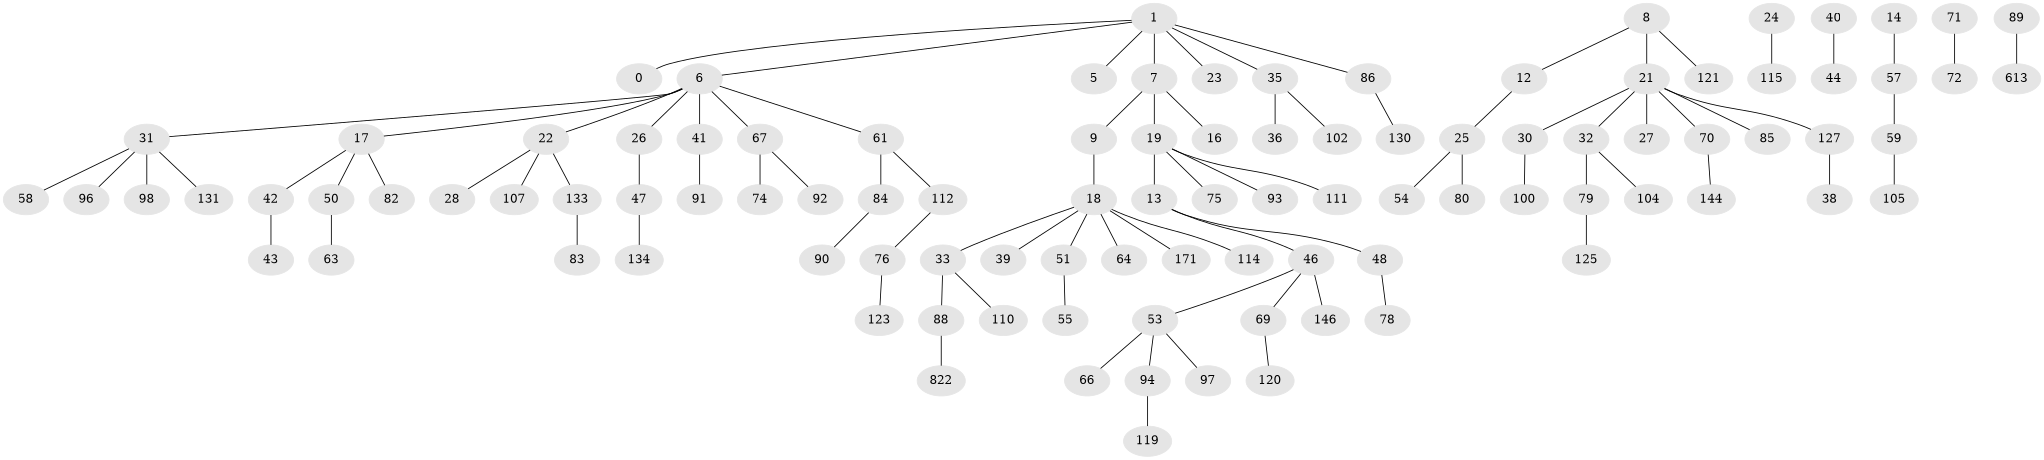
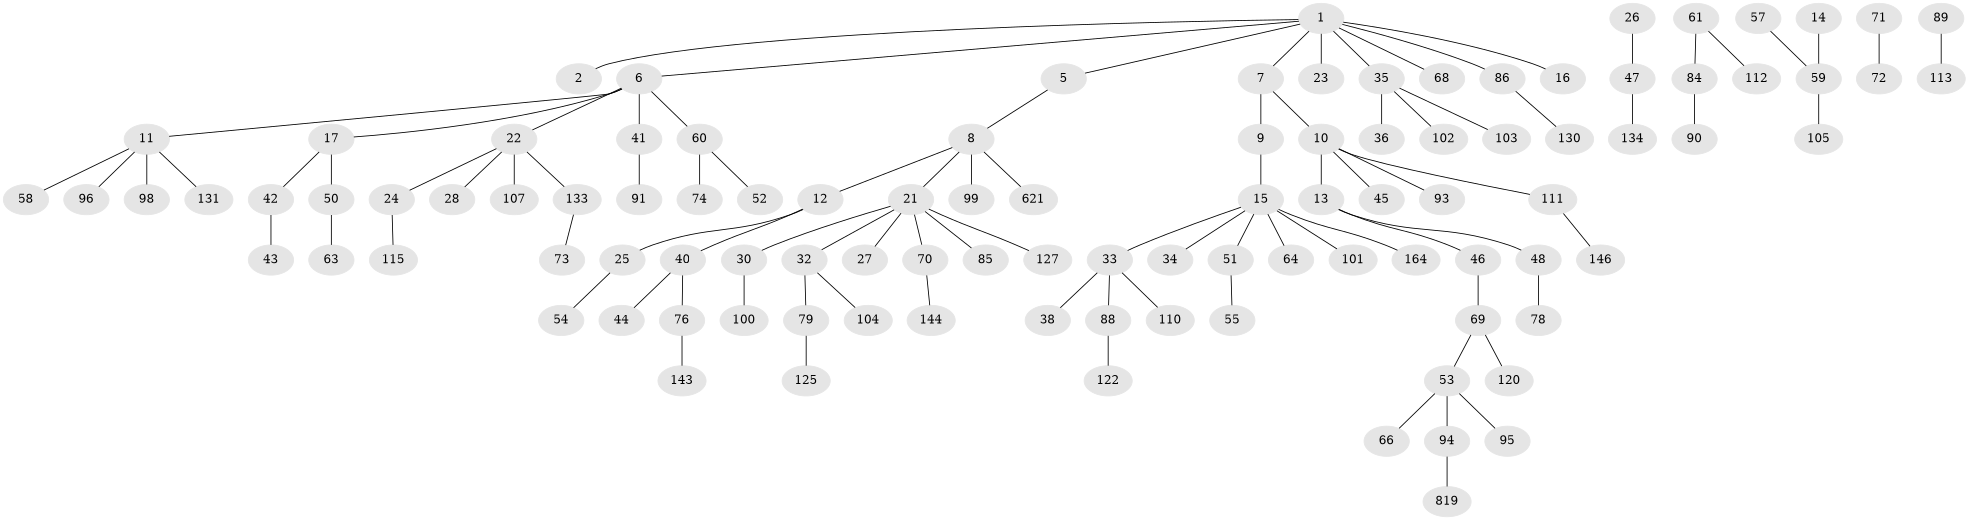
(1894, 49) -> (1819, 49)
(639, 79) -> (579, 79)
none -> (1442, 79)
(1709, 79) -> (1034, 200)
(2017, 79) -> (1941, 79)
(670, 109) -> none
(790, 109) -> none
none -> (1017, 109)
(1184, 109) -> (1446, 40)
(147, 139) -> (147, 139)
(760, 139) -> (700, 139)
(1154, 139) -> (1321, 139)
none -> (1507, 139)
none -> (453, 169)
(1830, 170) -> (1079, 290)
(392, 200) -> none
(820, 200) -> (760, 200)
none -> (971, 200)
(1094, 200) -> (1261, 200)
(1215, 200) -> (1382, 200)
(1462, 200) -> none
(913, 230) -> (682, 290)
none -> (749, 231)
(577, 260) -> (562, 260)
(1003, 260) -> (1170, 260)
(1186, 260) -> (1353, 260)
(1249, 260) -> (1416, 260)
(1318, 290) -> (1577, 230)
(1235, 293) -> (1463, 351)
(879, 320) -> (682, 381)
(941, 381) -> (1108, 381)
(1208, 381) -> (1507, 441)
(1148, 441) -> (1447, 502)
